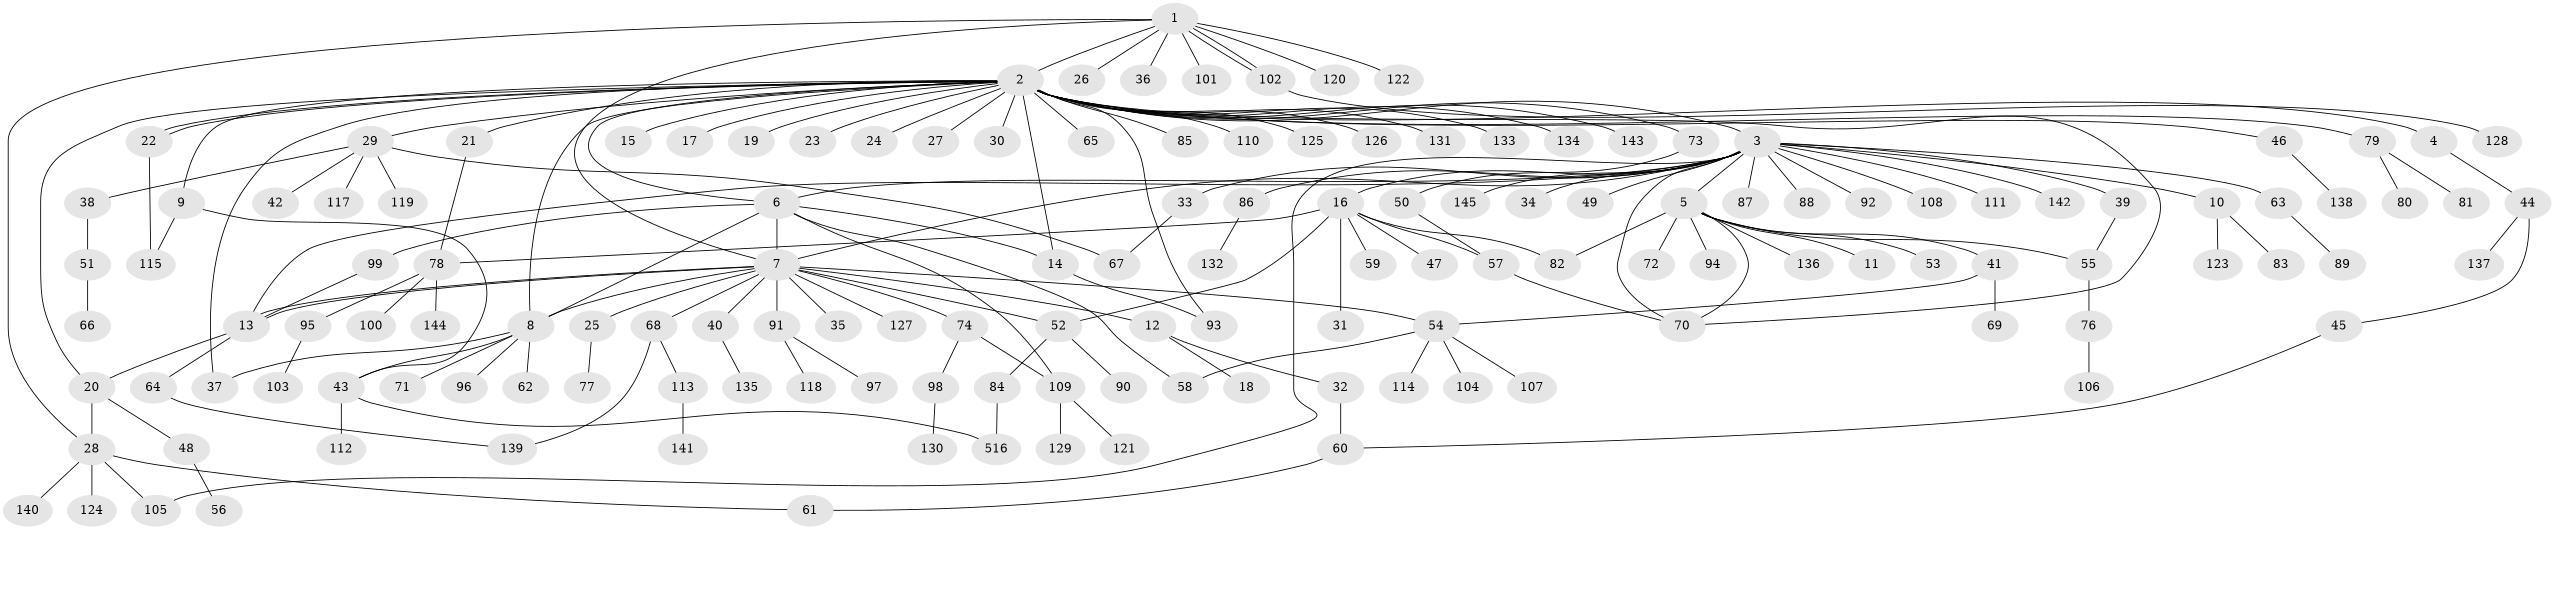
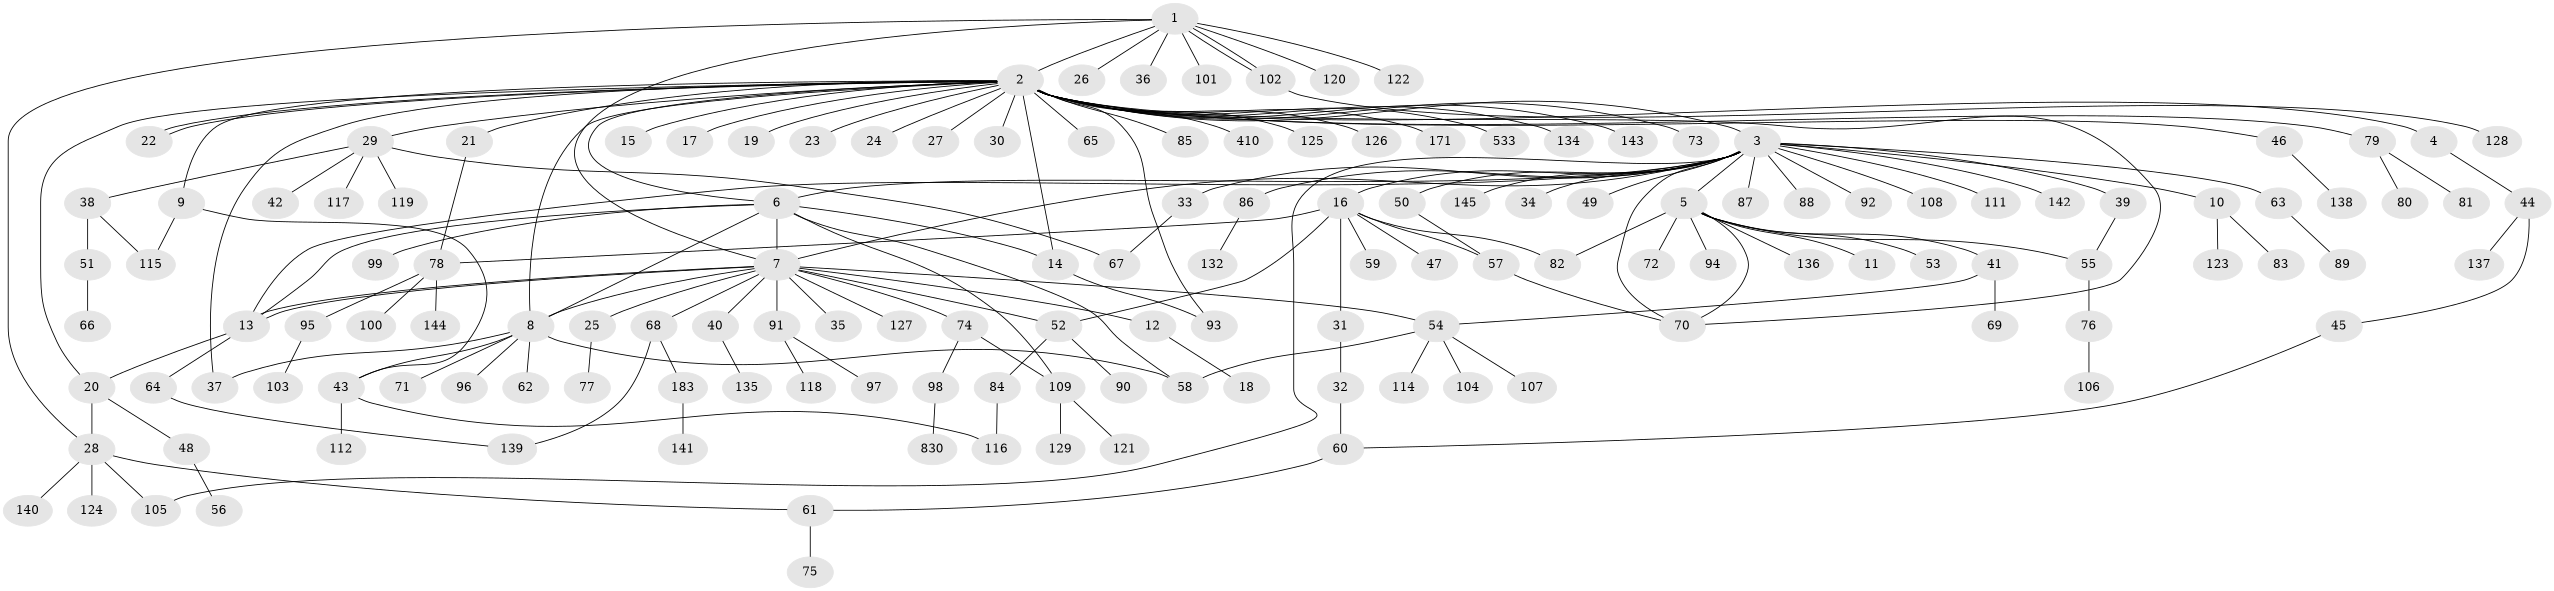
(1248, 142) -> (1248, 142)
(1441, 142) -> (1441, 142)
(1505, 142) -> (1505, 142)
(1549, 173) -> (1580, 173)
(150, 203) -> (119, 234)
(311, 295) -> (495, 221)
none -> (858, 357)
(1237, 360) -> (1341, 357)
(683, 388) -> (683, 388)
(932, 449) -> (932, 449)
(996, 449) -> (996, 449)
none -> (810, 572)
